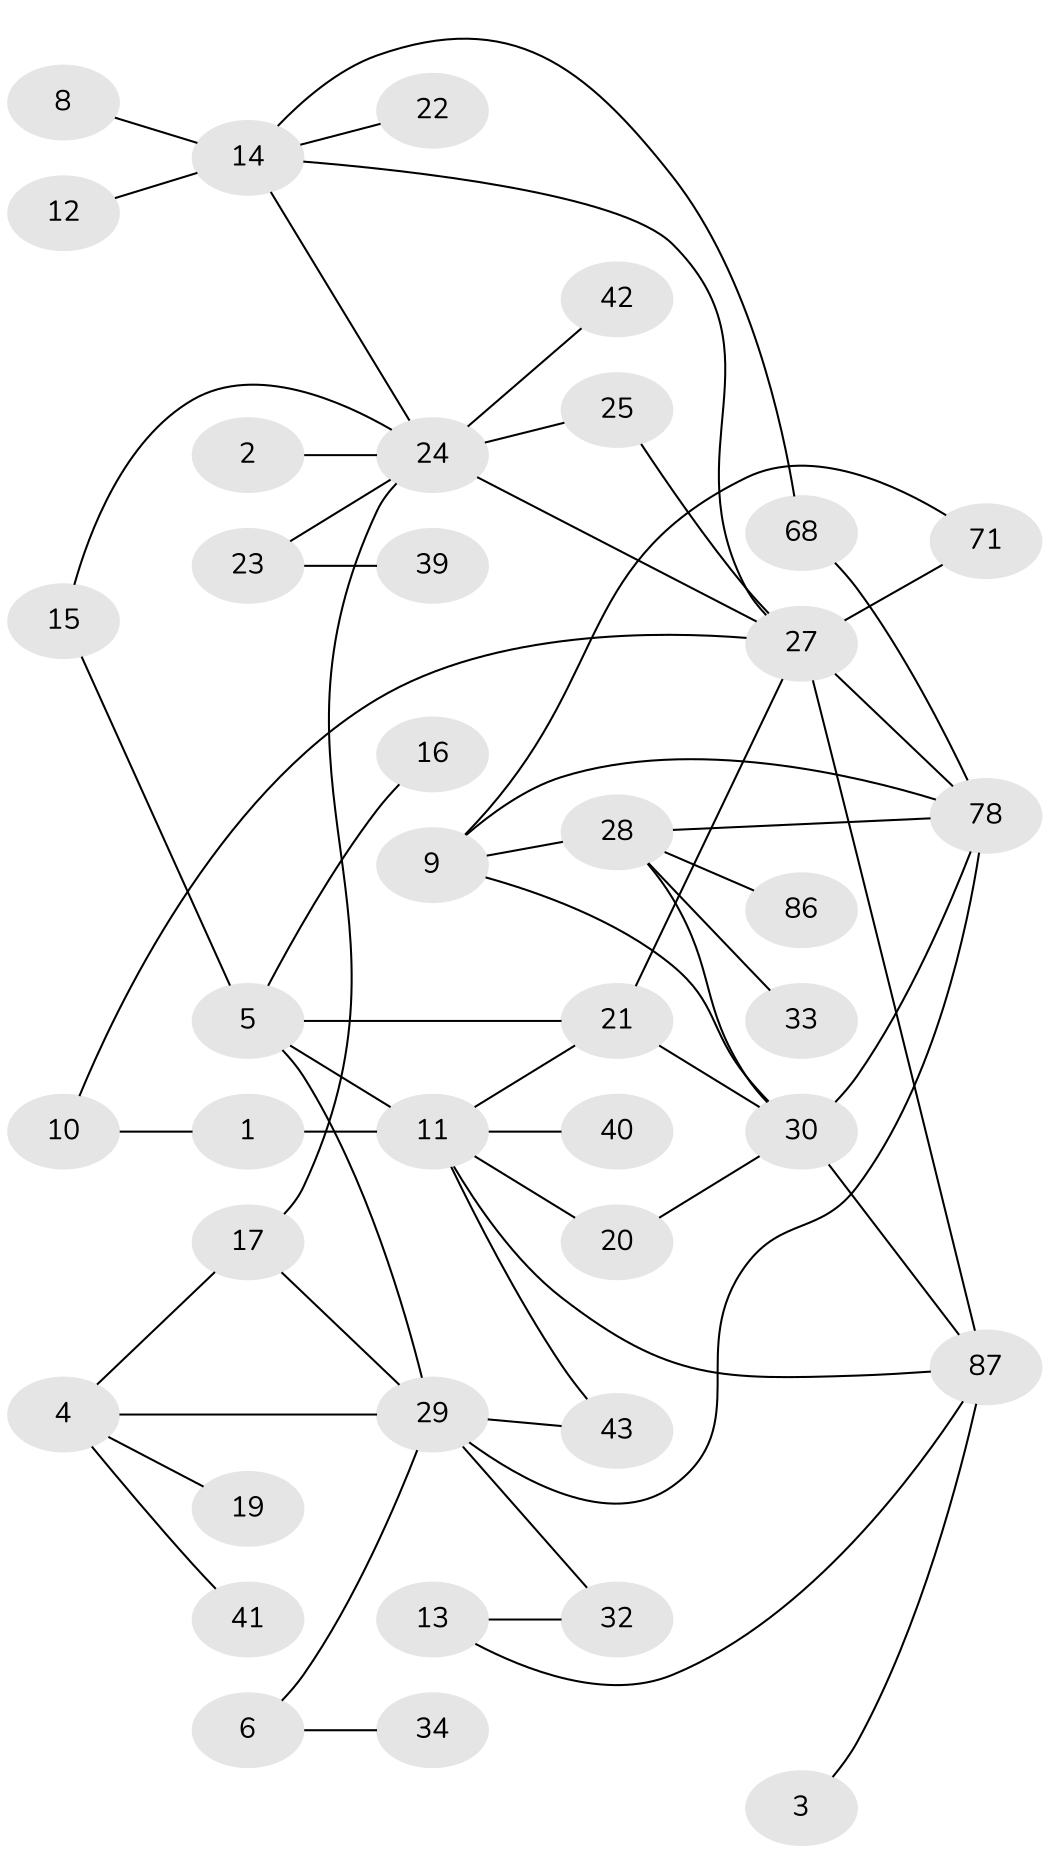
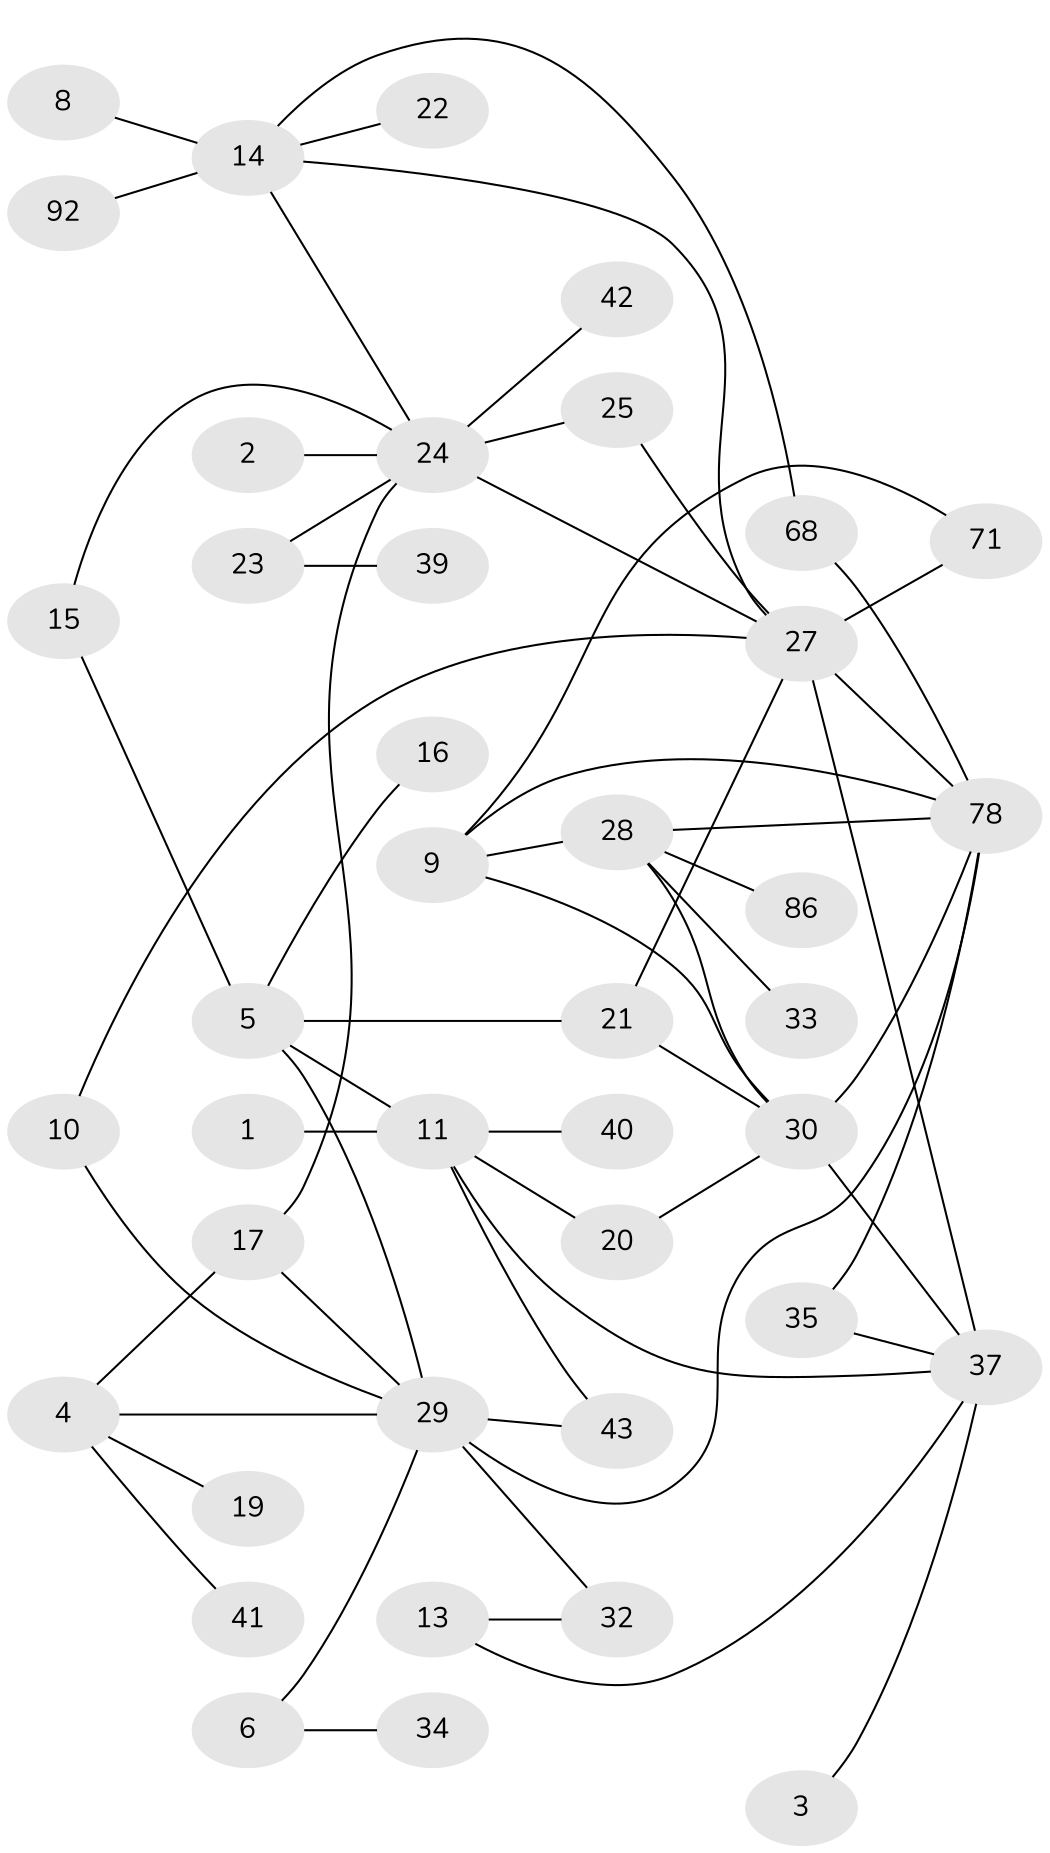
(64, 213) -> (64, 213)
(525, 1076) -> none
(156, 1132) -> (210, 1311)
none -> (802, 1320)
(986, 1367) -> (986, 1367)
